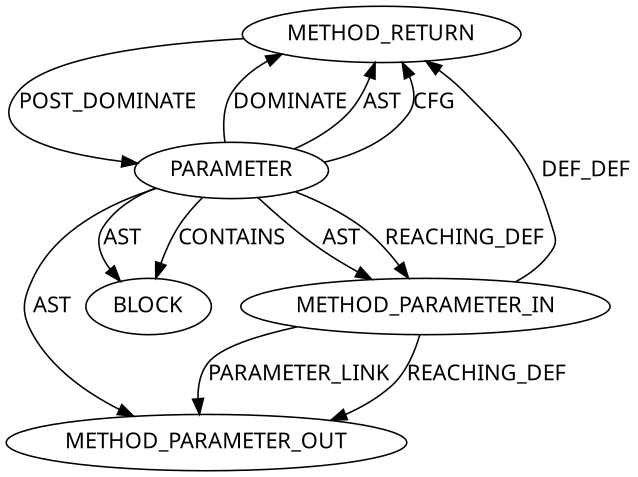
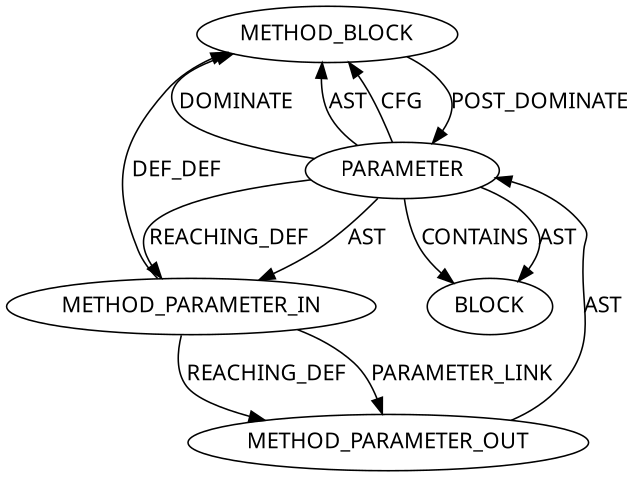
(382, 34) -> (327, 34)
(29, 287) -> (584, 296)
